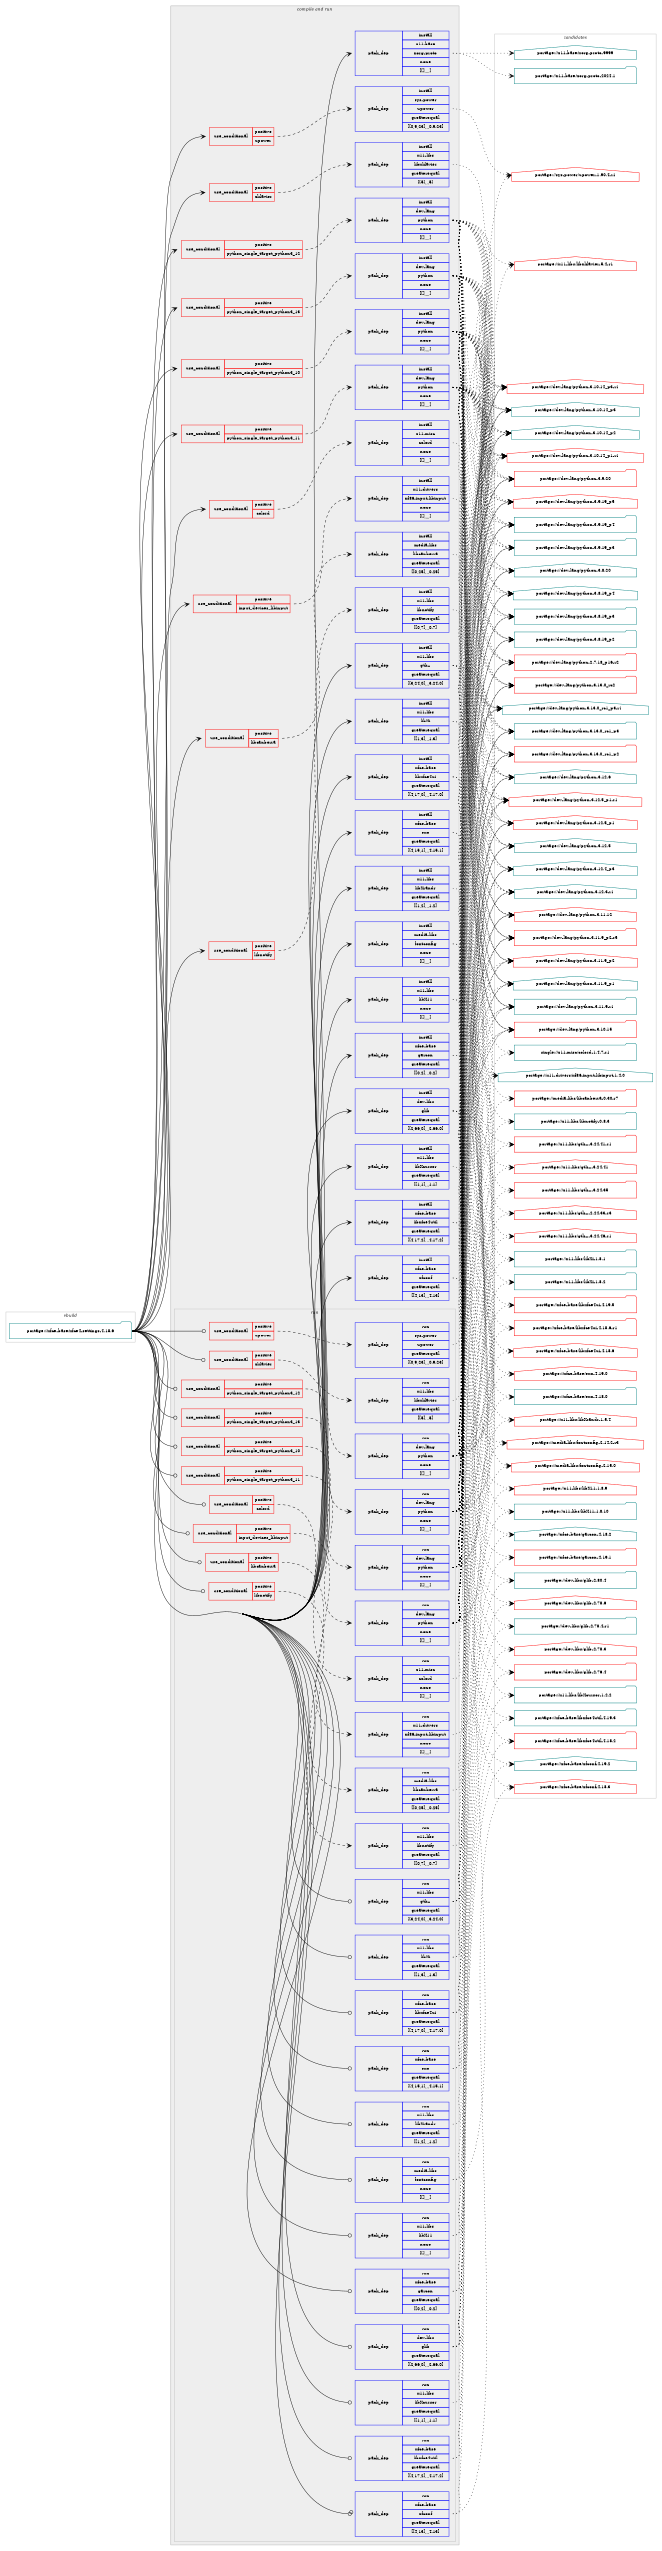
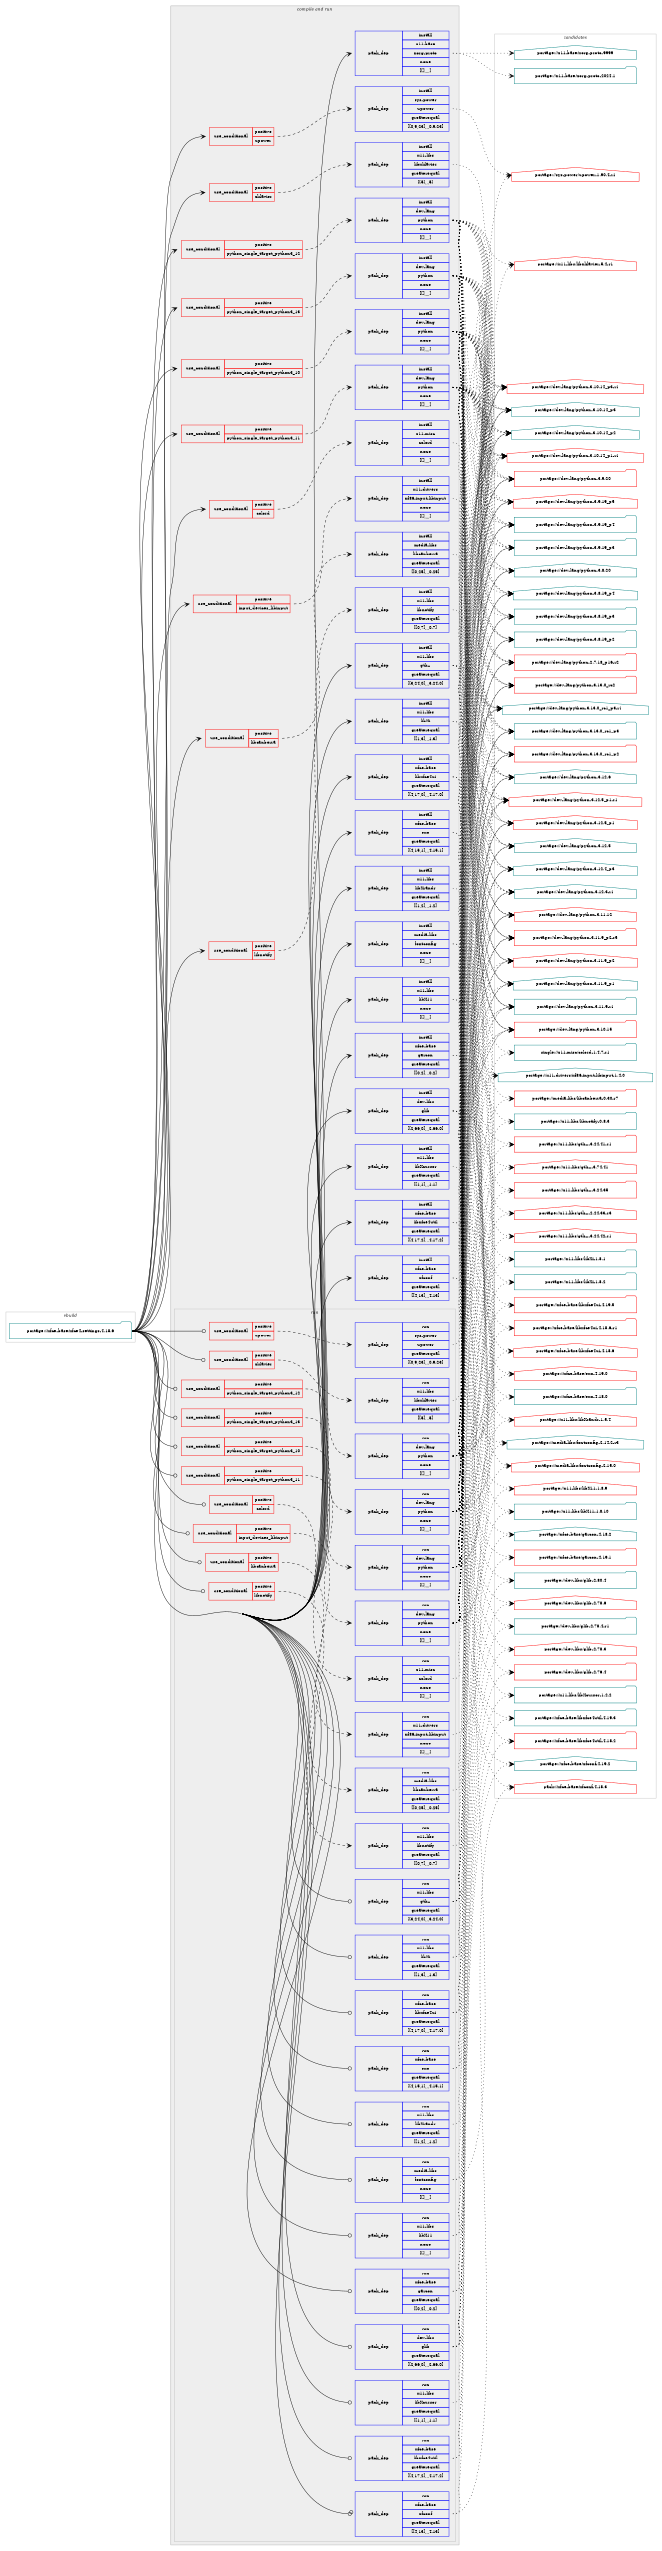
(575, 1167) -> (575, 1167)
(575, 1236) -> (575, 1236)
(575, 1443) -> (575, 1443)
(575, 1787) -> (575, 1787)
